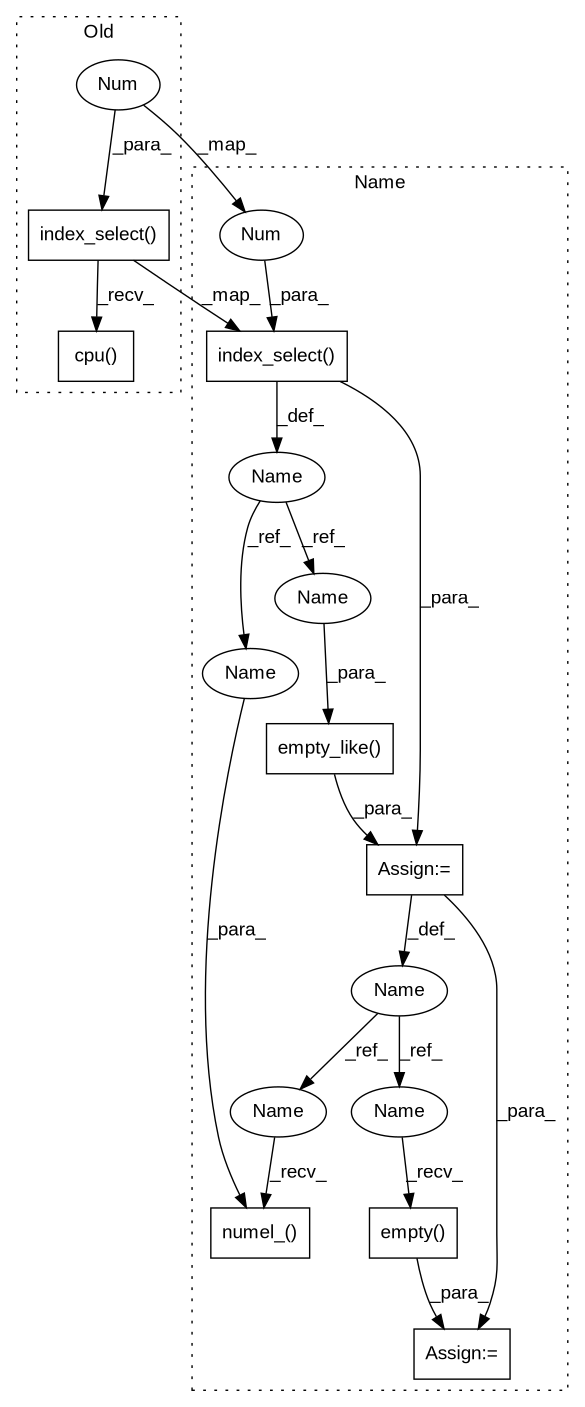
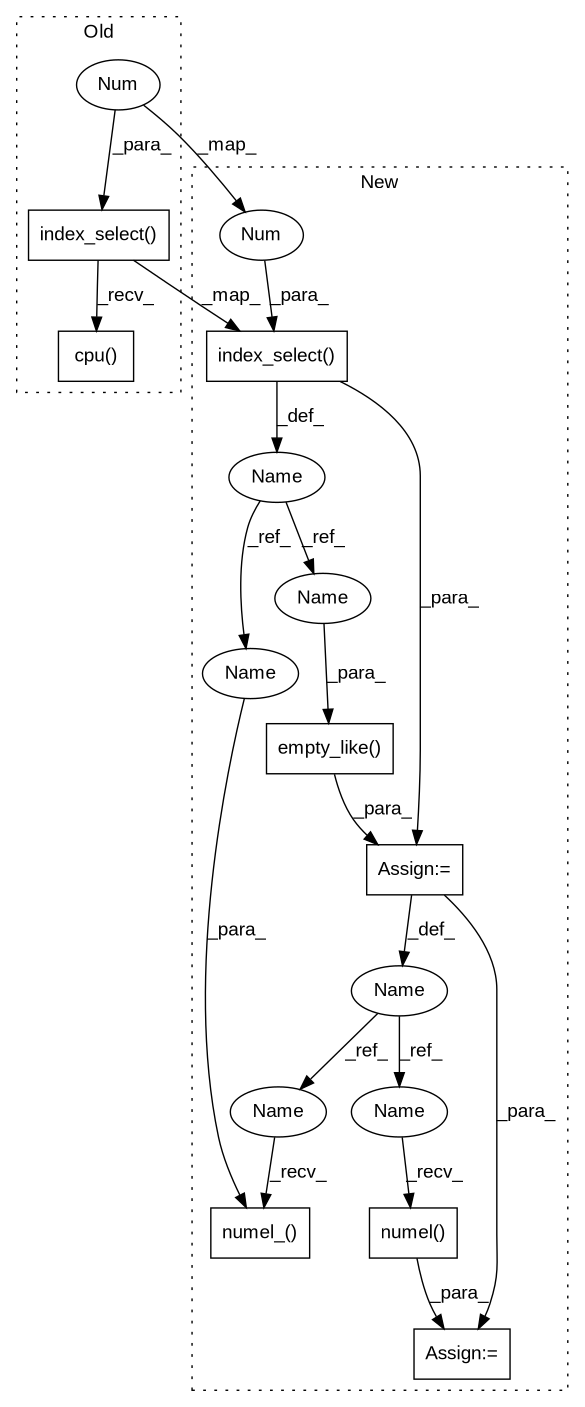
(380, 183) -> (380, 183)
(413, 1233) -> (413, 1233)
